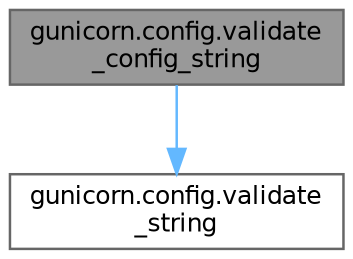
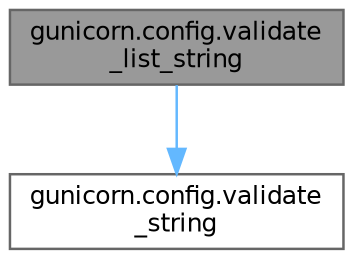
(177, 47) -> (177, 47)
